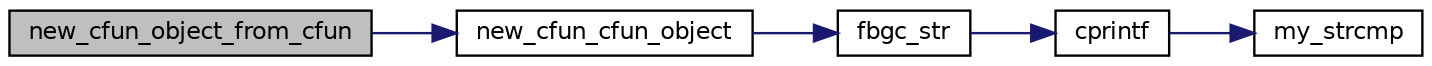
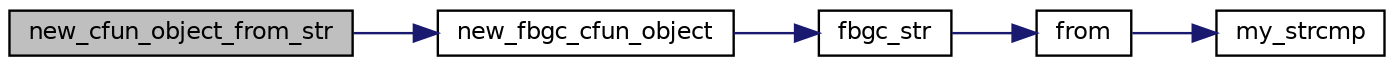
(191, 33) -> (181, 33)
(605, 33) -> (586, 33)
(1112, 33) -> (1084, 33)
